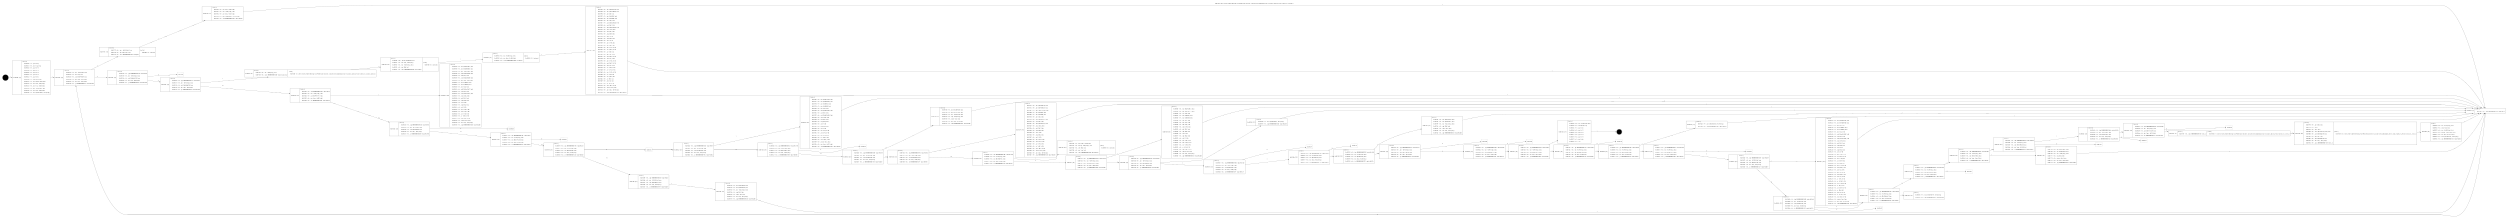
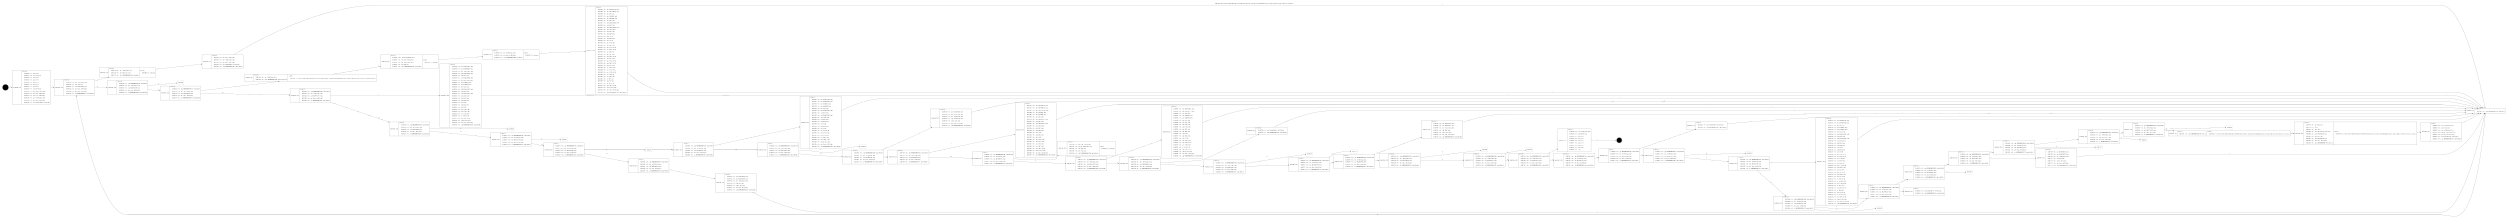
(1619, 141) -> none
